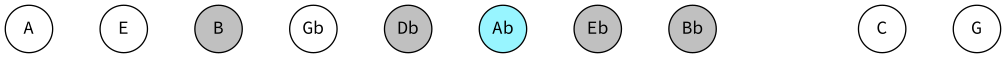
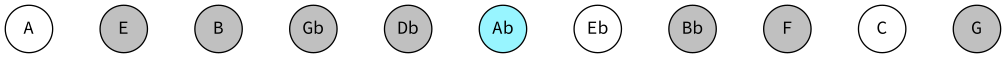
(124, 29) -> (124, 29)
(313, 29) -> (313, 29)
(598, 29) -> (598, 29)
none -> (787, 29)
(977, 29) -> (977, 29)
